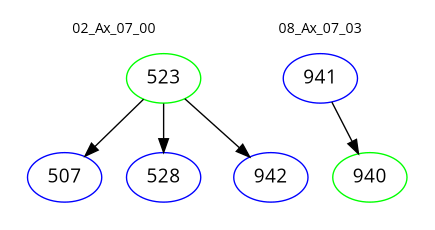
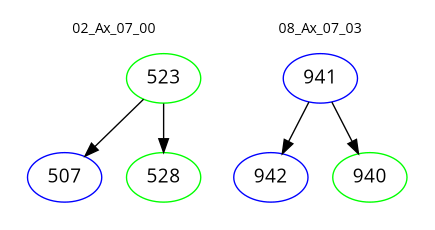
(203, 115) -> (299, 122)
(164, 177) -> (164, 177)
